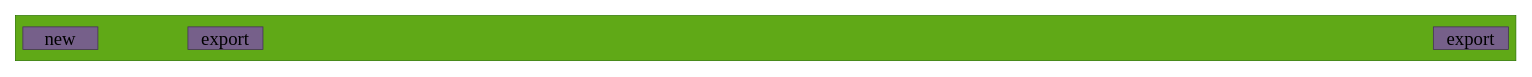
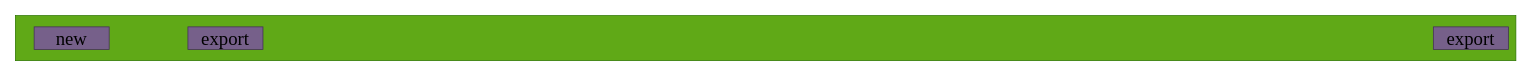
(60, 38) -> (72, 38)
